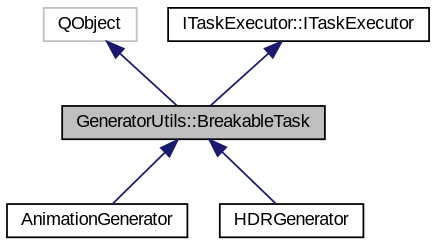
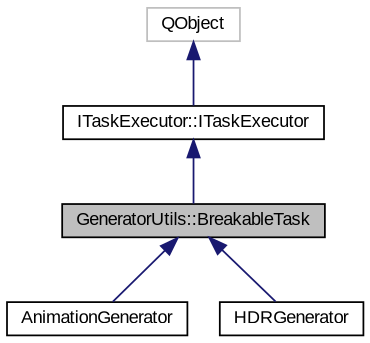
(148, 79) -> (194, 83)
